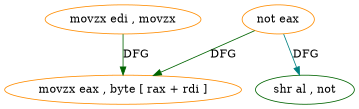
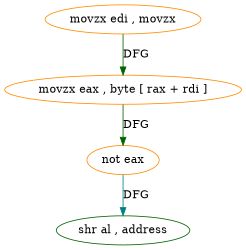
(208, 51) -> (123, 121)
(305, 90) -> (123, 230)
